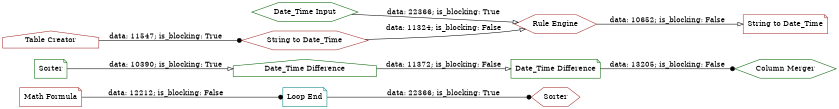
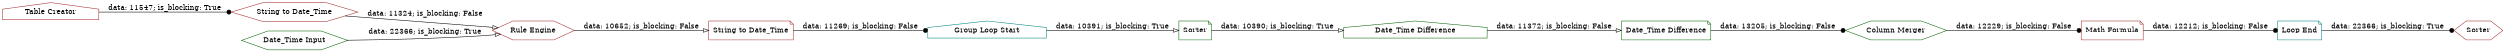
none -> (987, 30)
none -> (2012, 30)
